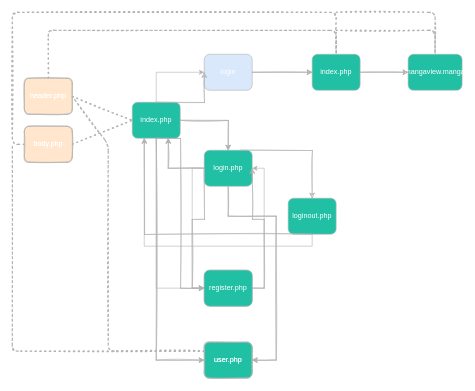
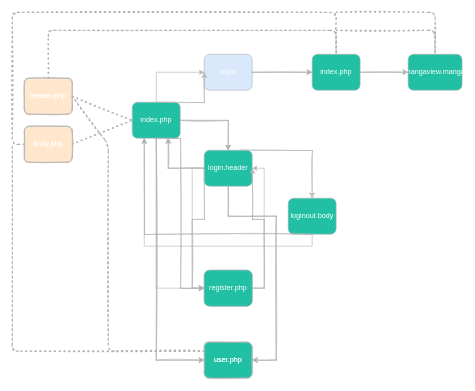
(228, 168) -> (228, 168)
(312, 216) -> (312, 216)
